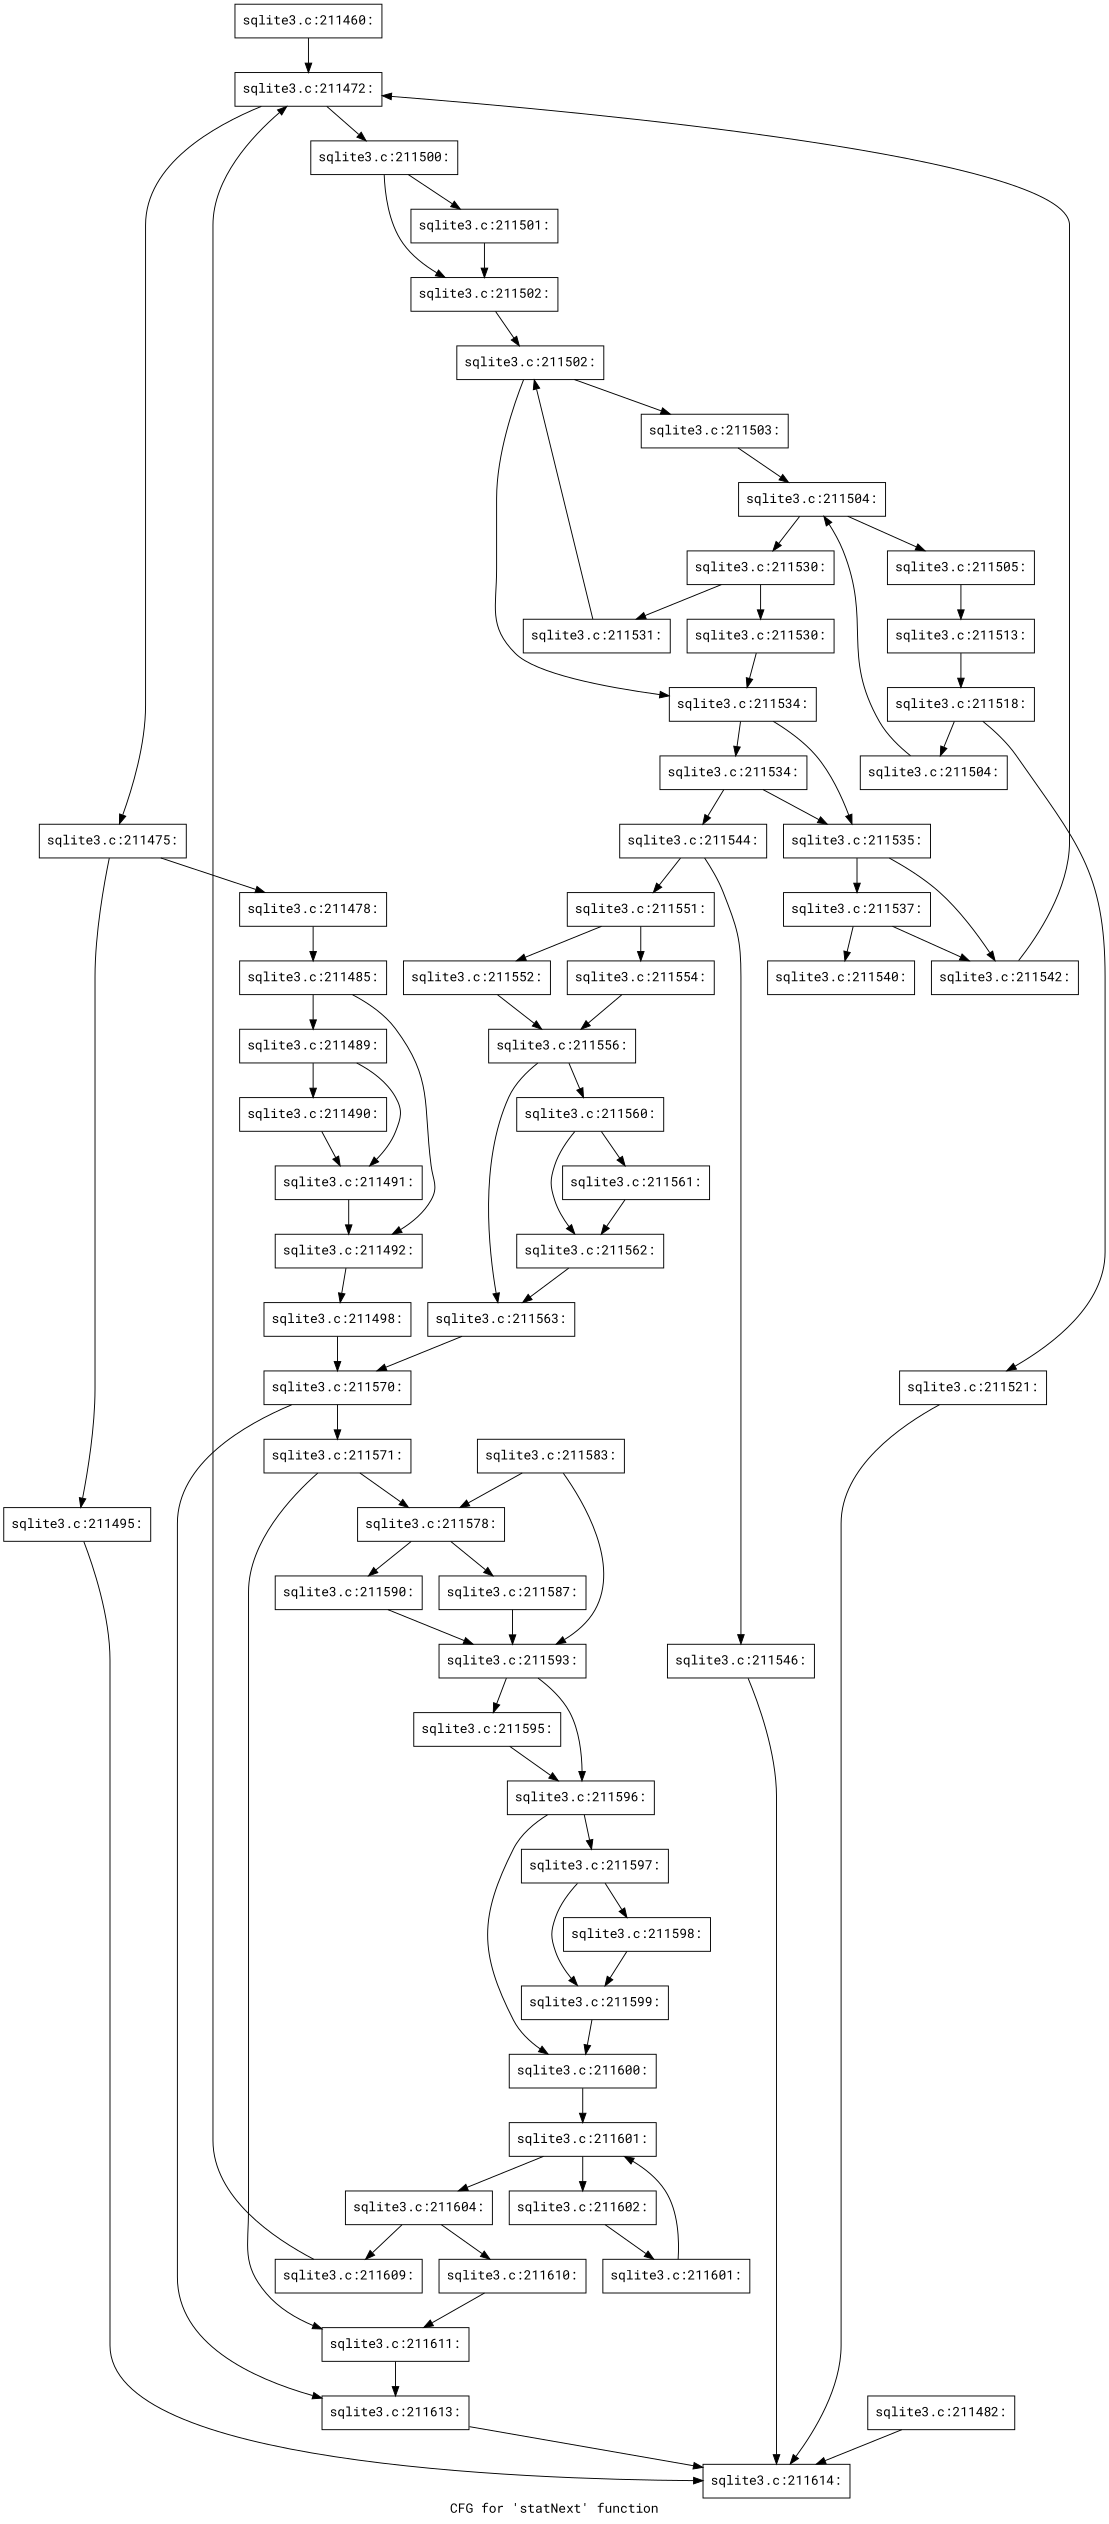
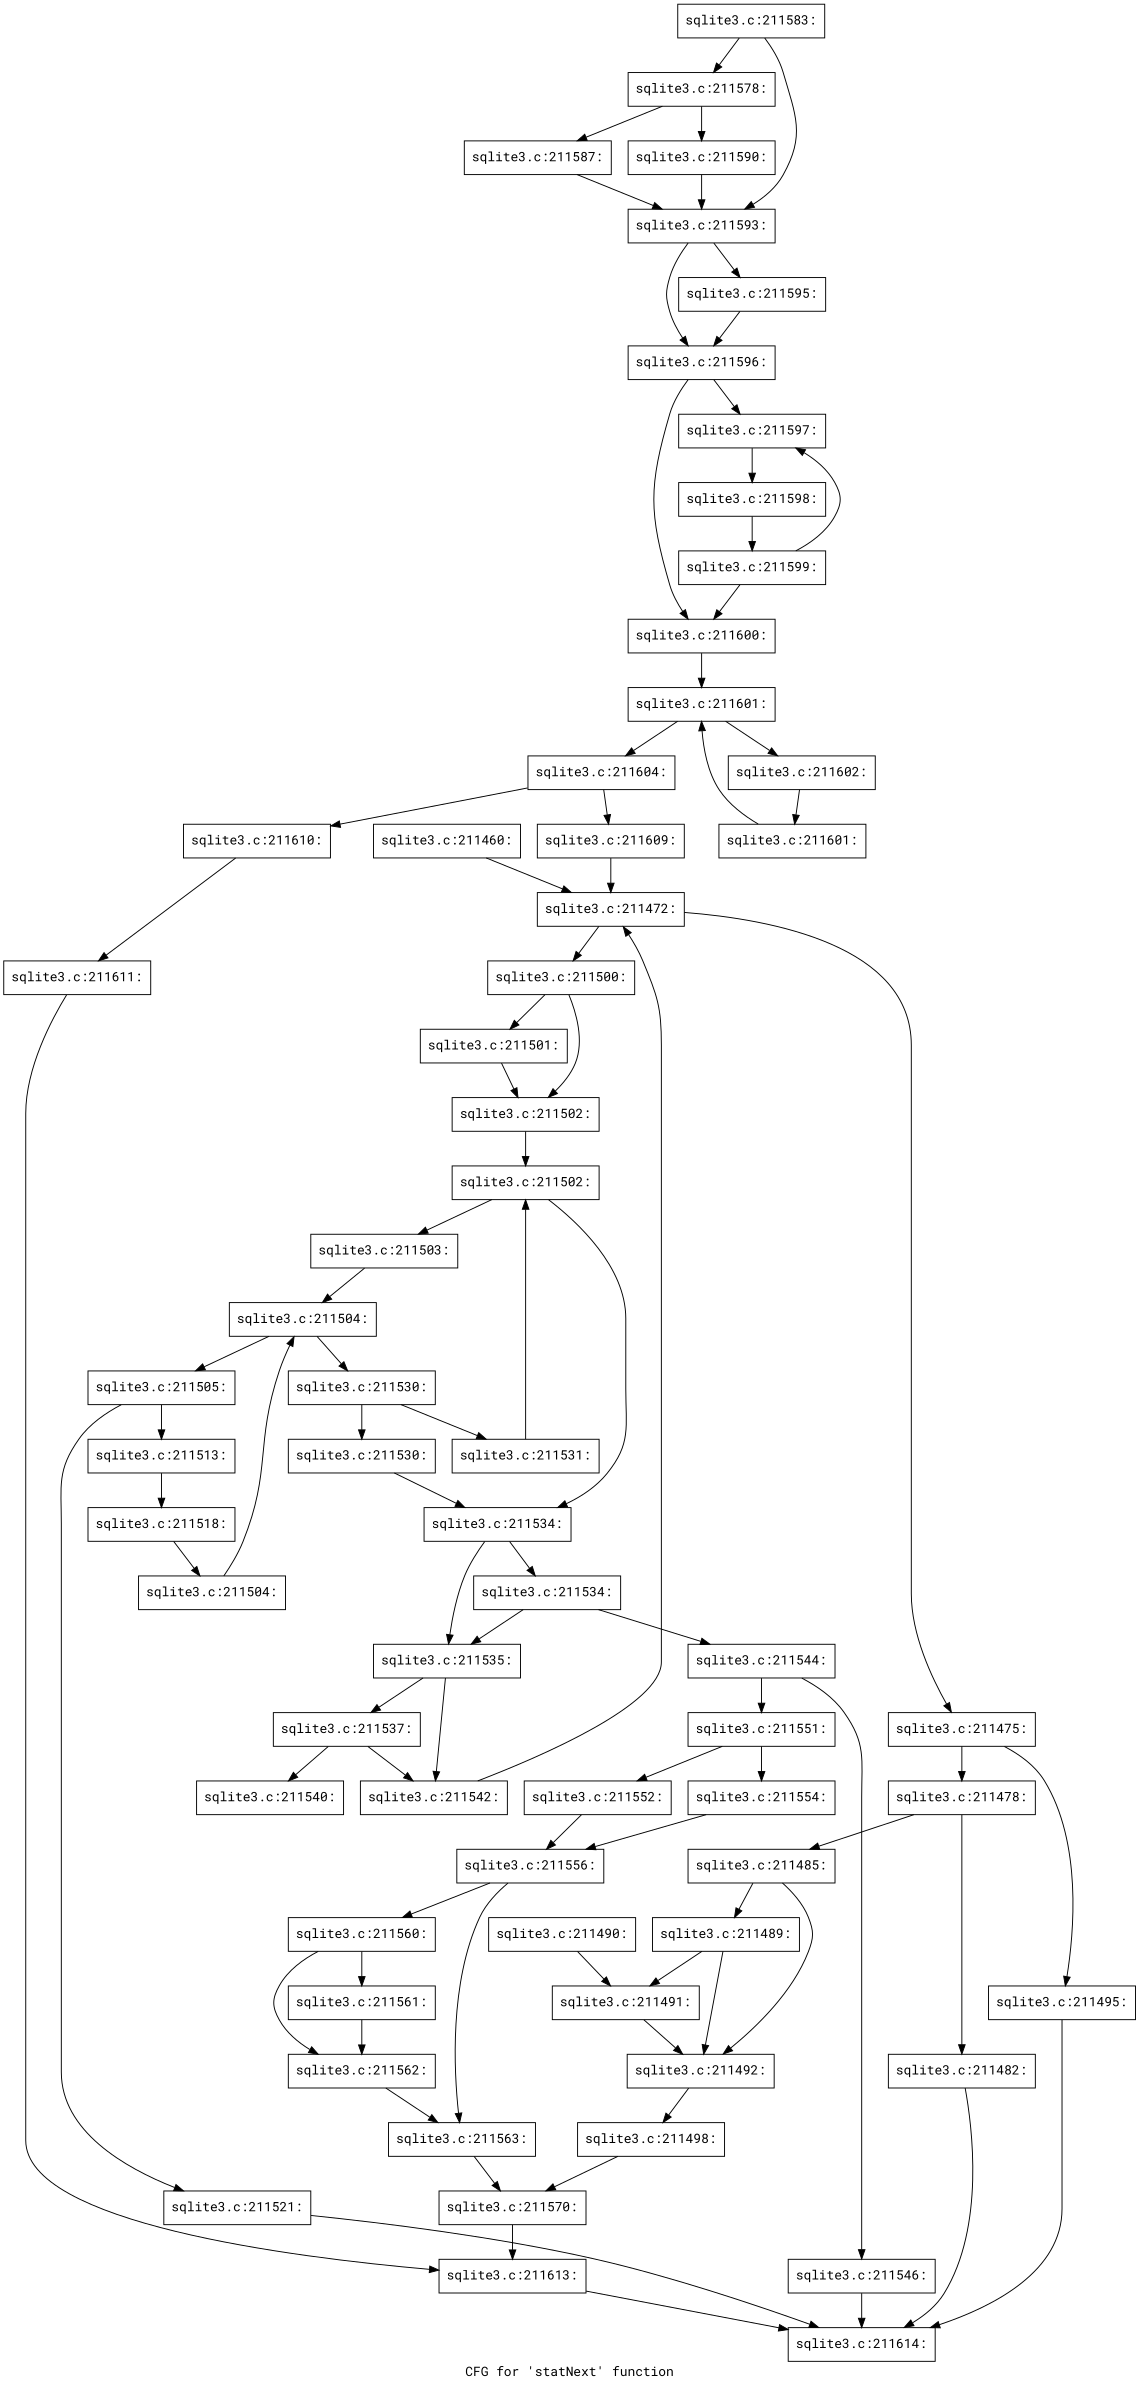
(1105, 1044) -> (61, 1812)
(313, 1076) -> (714, 1998)
(337, 1456) -> none
(552, 1930) -> (840, 504)
none -> (962, 1930)
